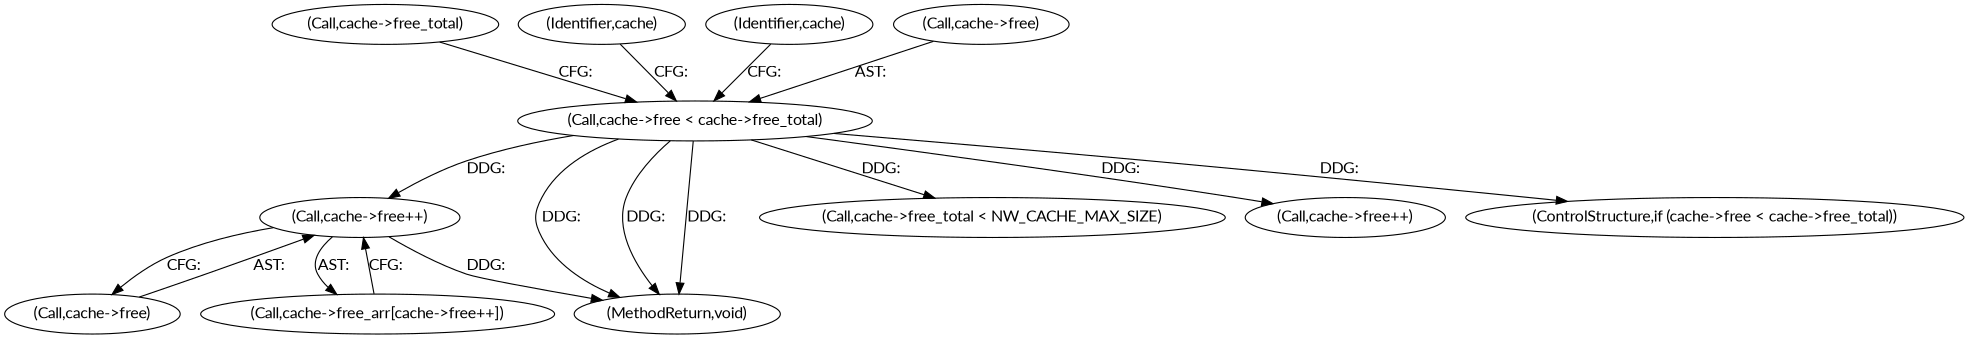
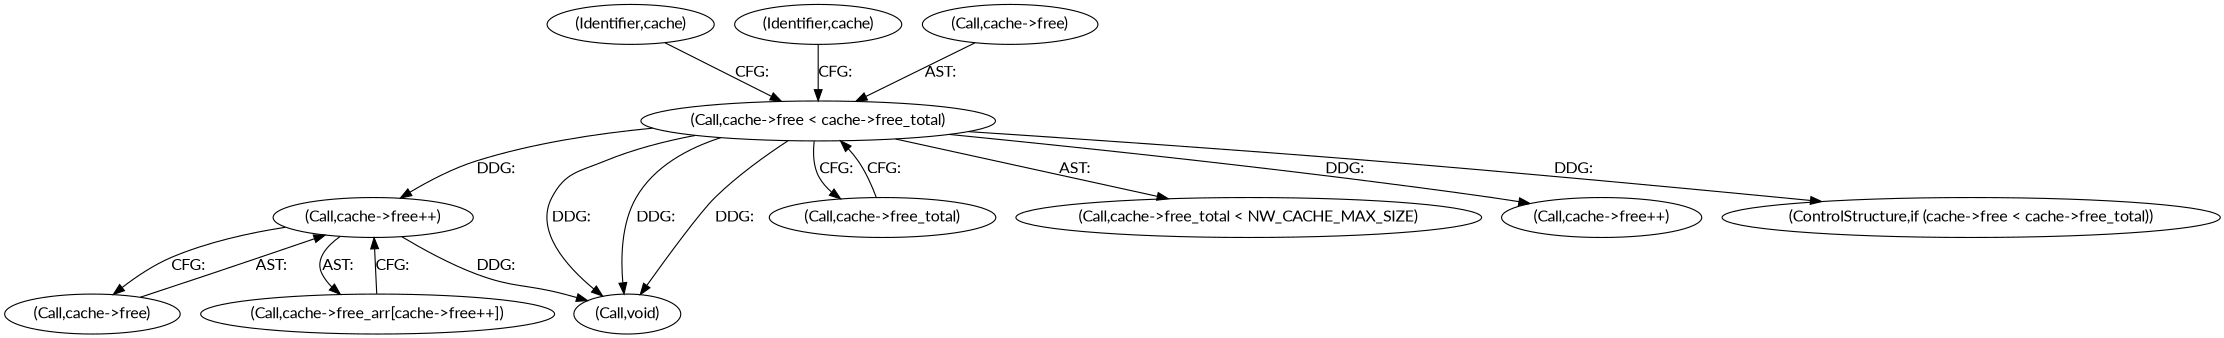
none -> (816, 169)
(884, 169) -> (1077, 169)
(677, 314) -> (627, 314)
